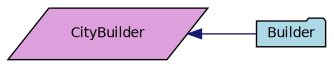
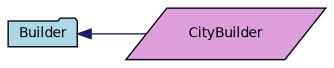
(229, 34) -> (119, 34)
